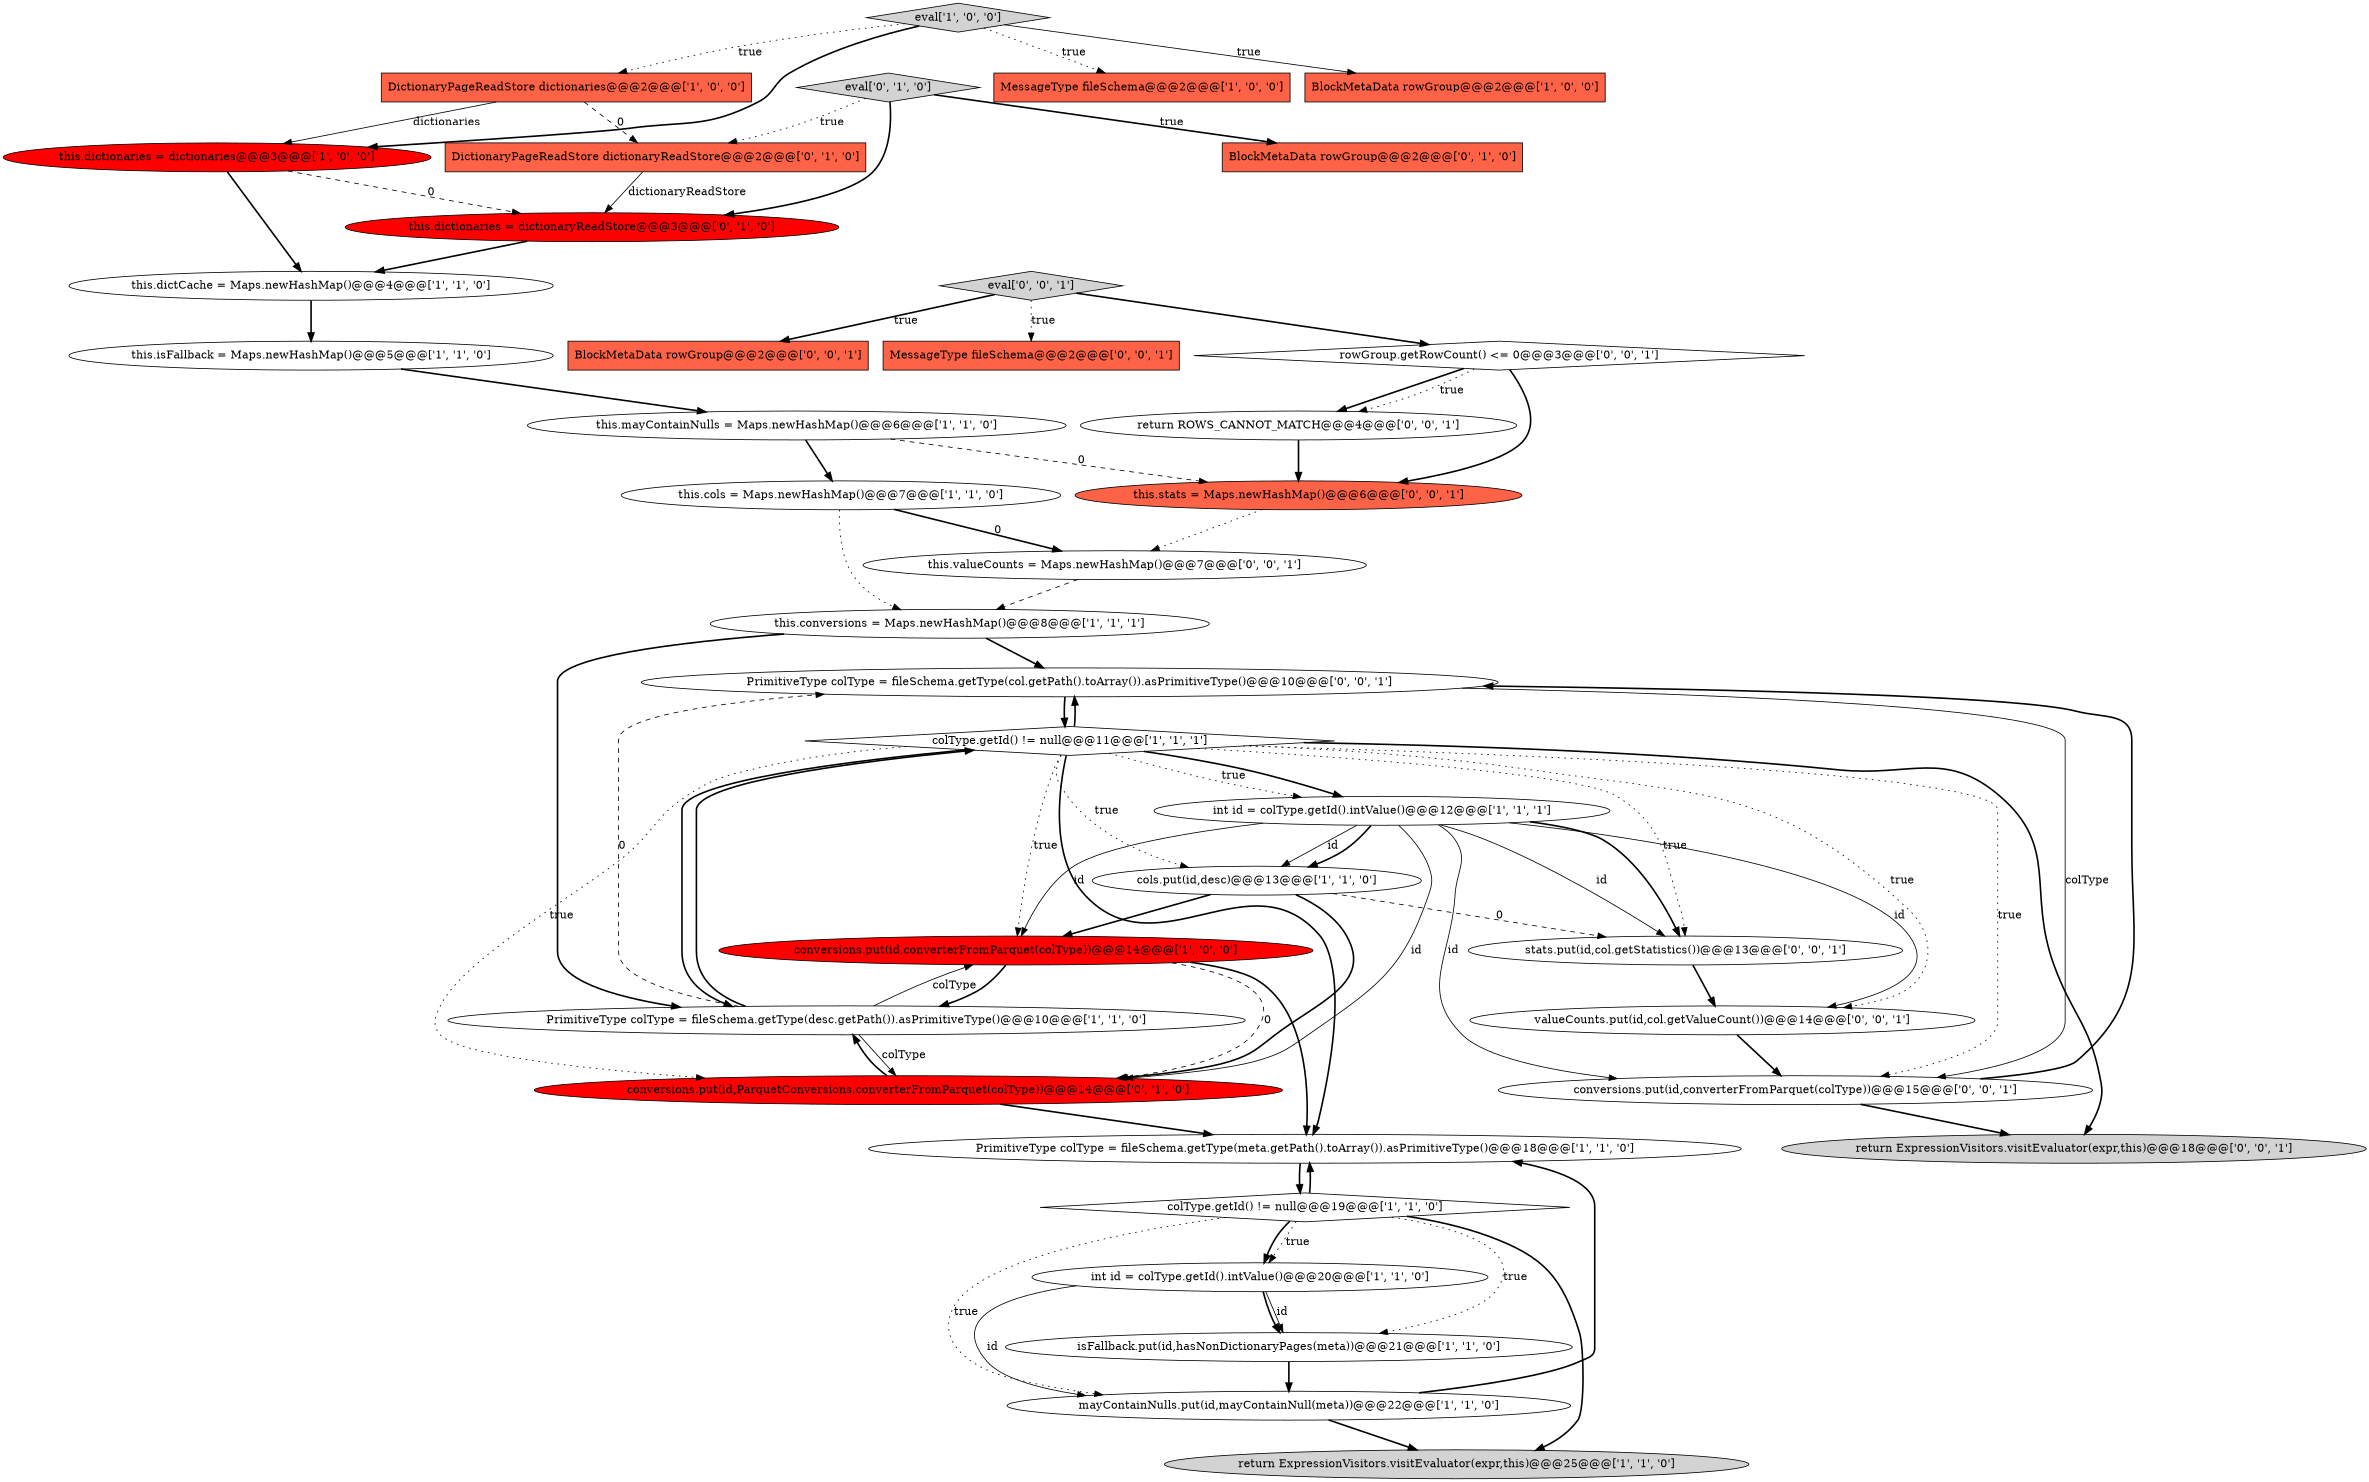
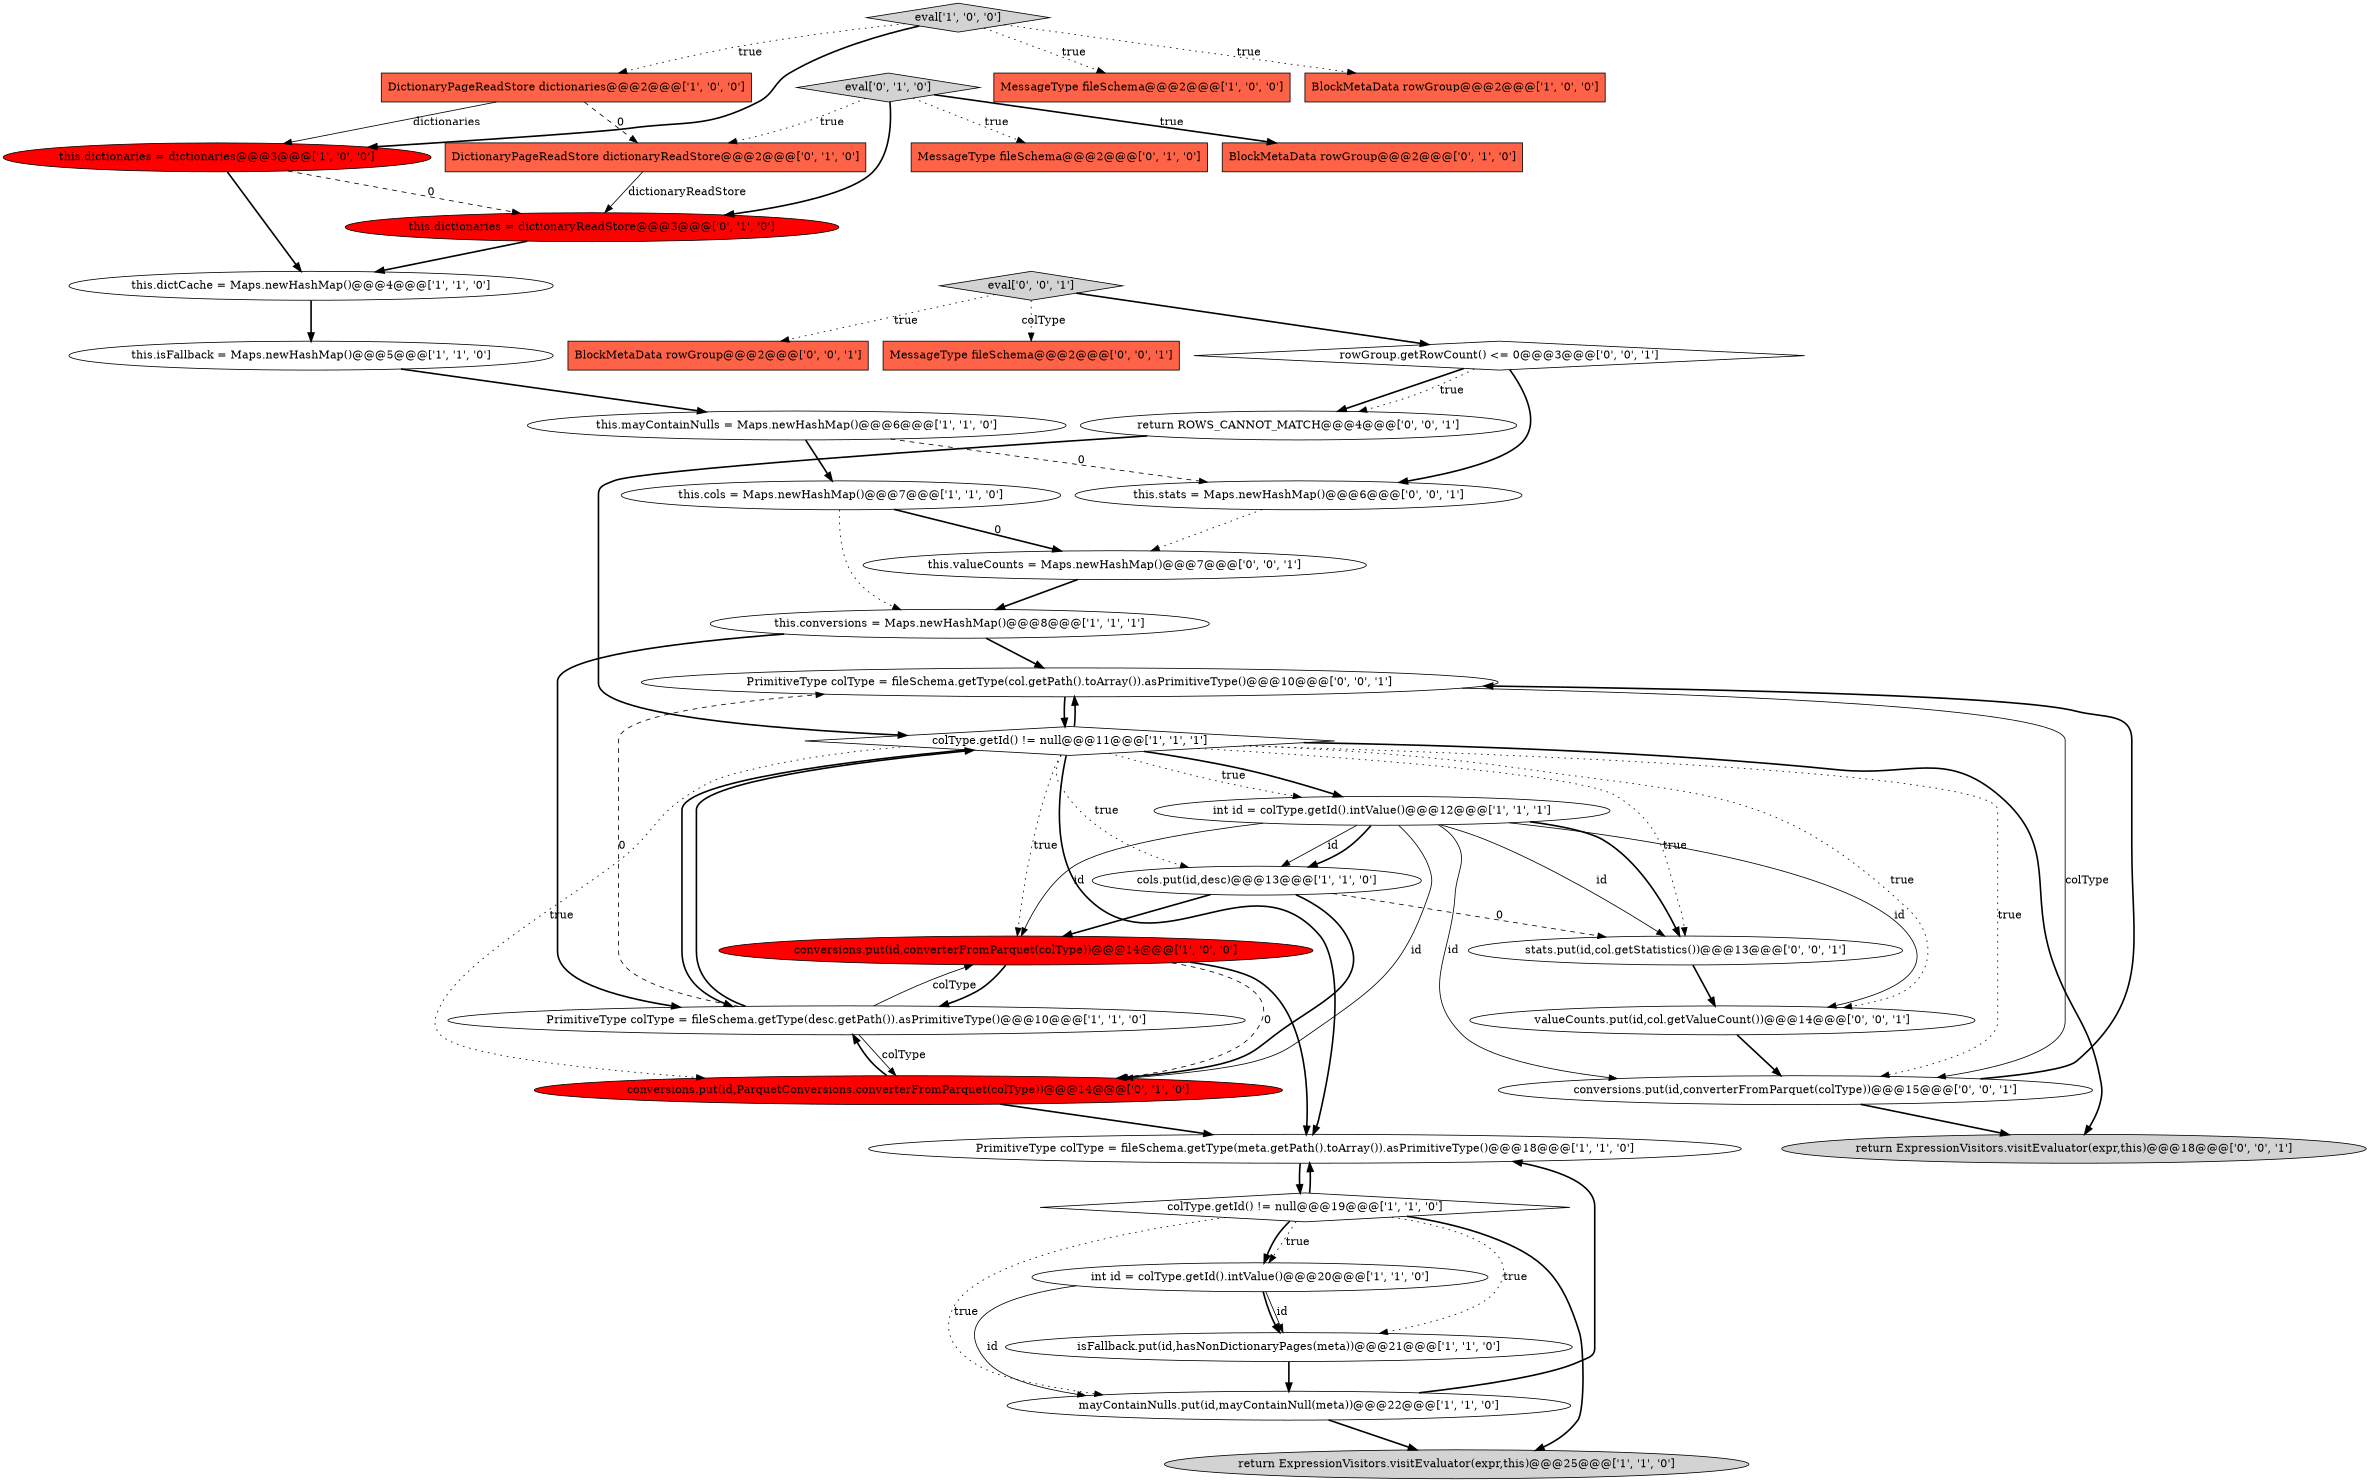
(1176, 48) -> (1176, 48)
none -> (1059, 157)
(892, 317) -> (892, 317)
(1044, 321) -> (1044, 321)
(1298, 456) -> (621, 479)
(1298, 495) -> (1298, 495)
(1041, 593) -> (1041, 593)
